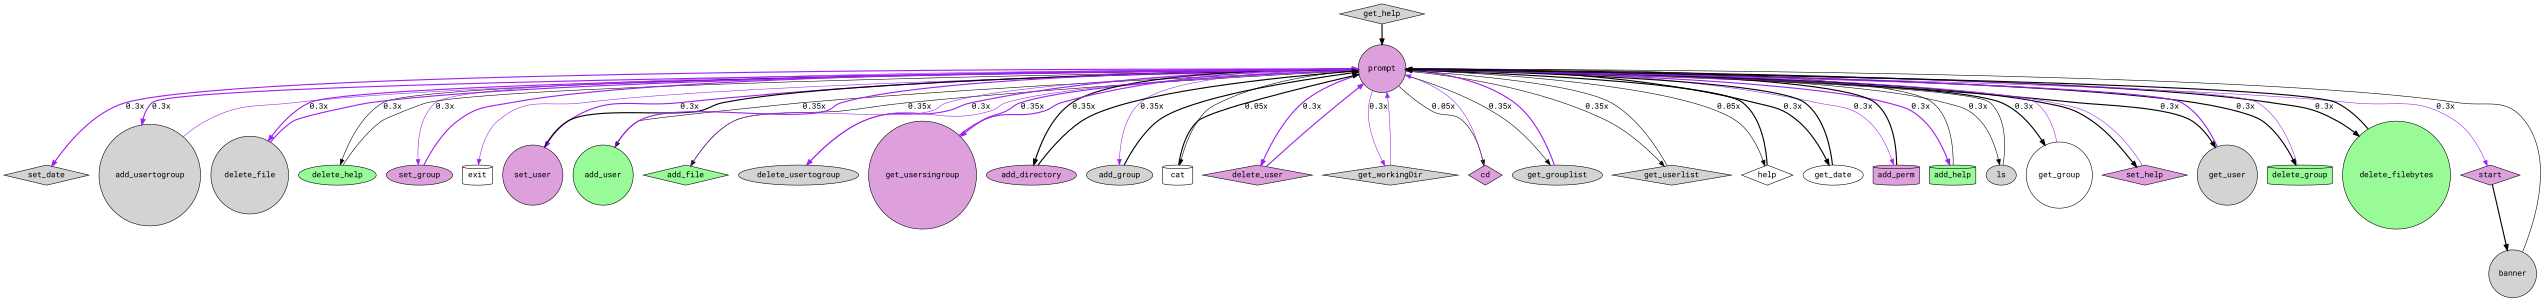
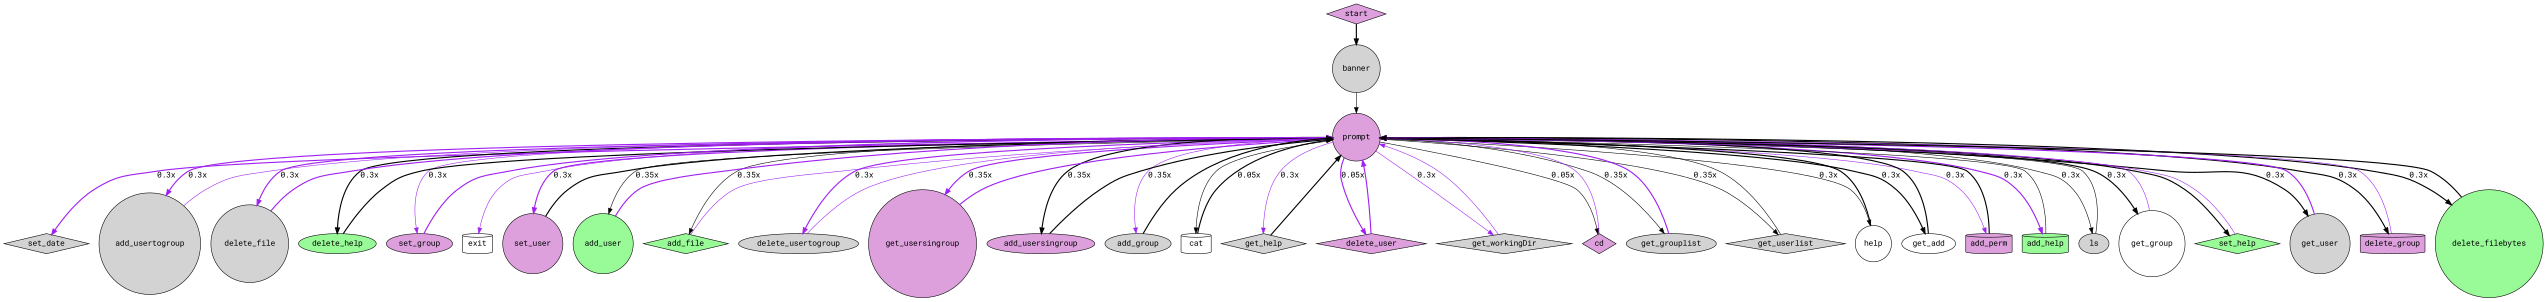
(834, 77) -> (814, 143)
(1958, 83) -> (1281, 171)
(577, 90) -> (595, 156)
(1312, 107) -> (1353, 175)
(1729, 107) -> (1829, 175)
(1031, 175) -> (1041, 244)
(1767, 175) -> (1873, 244)
(1833, 175) -> (1929, 244)
(2145, 175) -> (2237, 244)
(2300, 175) -> (2393, 244)
